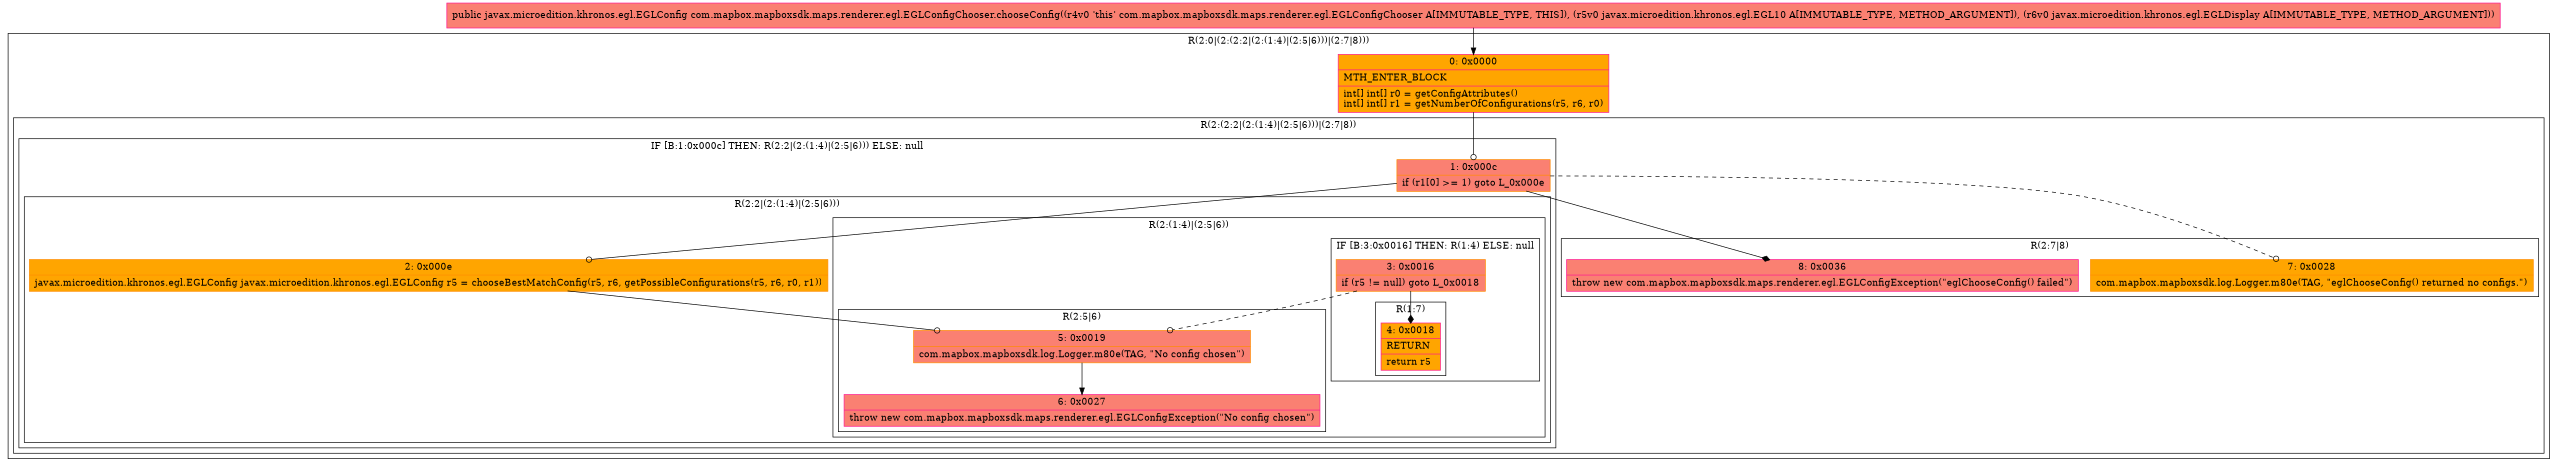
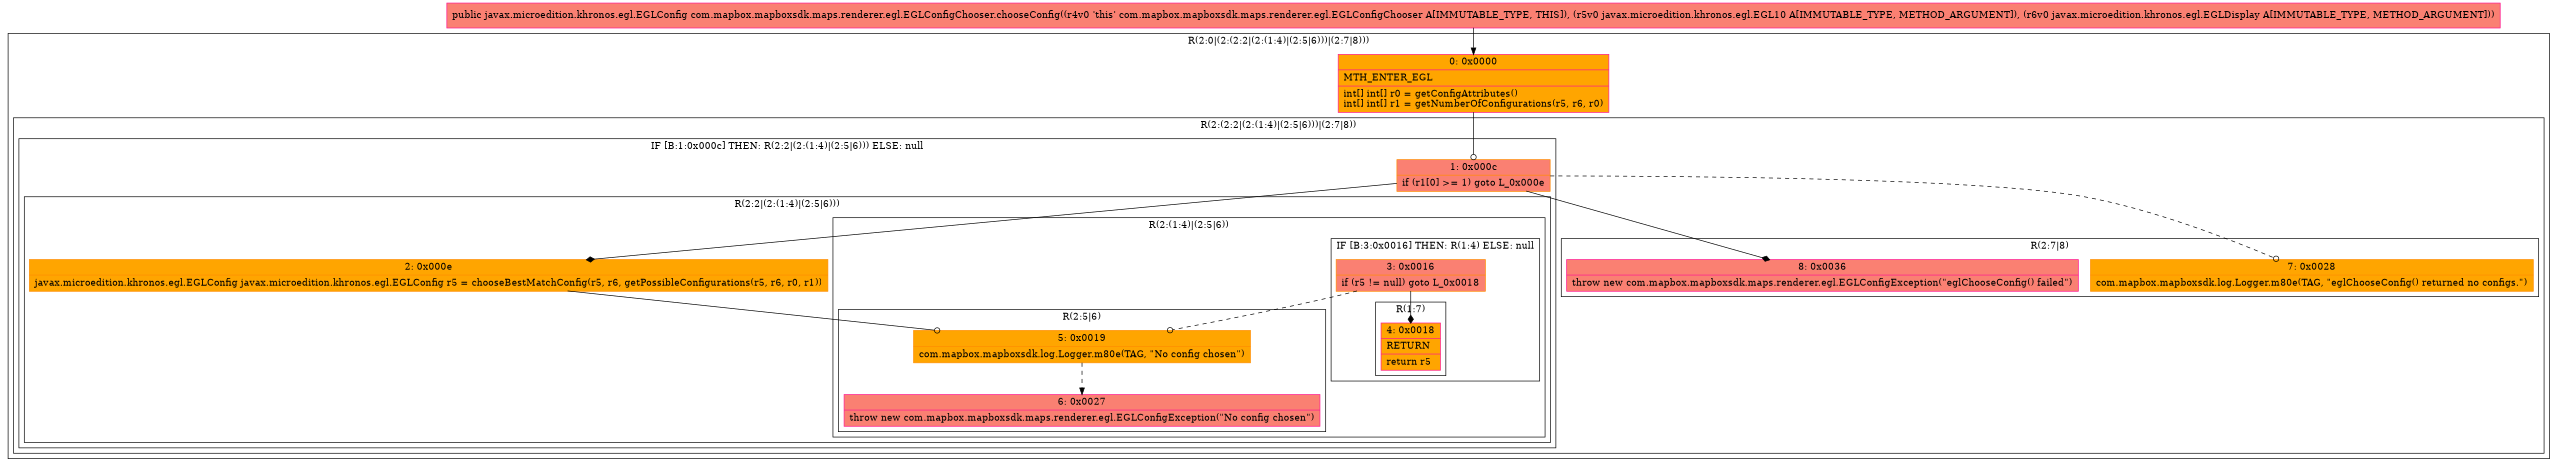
(1396, 78) -> (1388, 78)
(974, 223) -> (974, 223)
(1082, 347) -> (1082, 347)
(1082, 375) -> (1082, 375)
